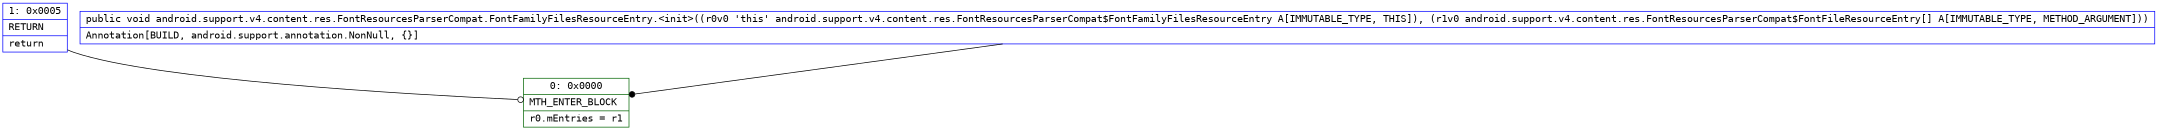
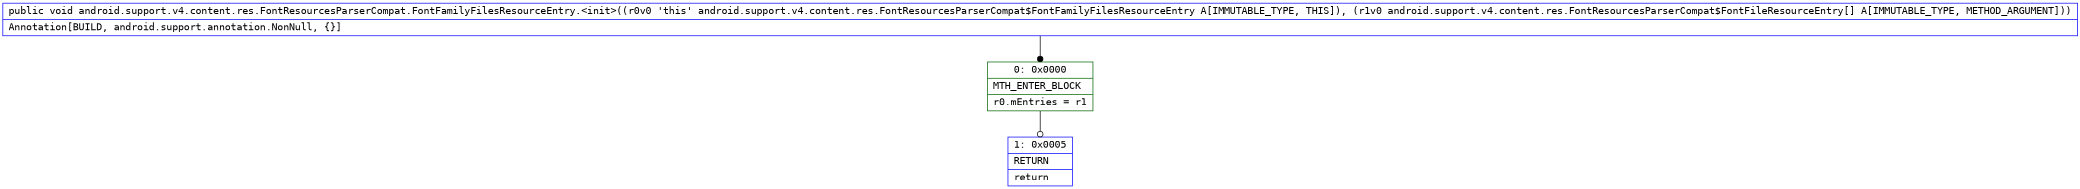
(291, 85) -> (1040, 121)
